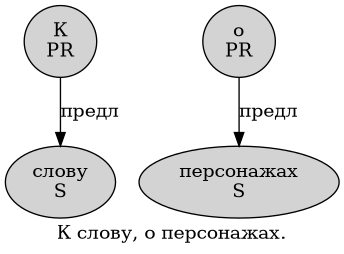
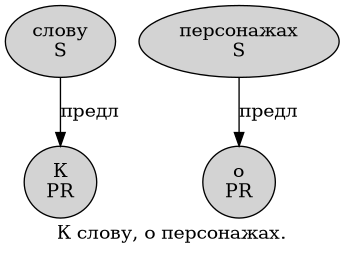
(60, 105) -> (60, 105)
(239, 105) -> (239, 105)
